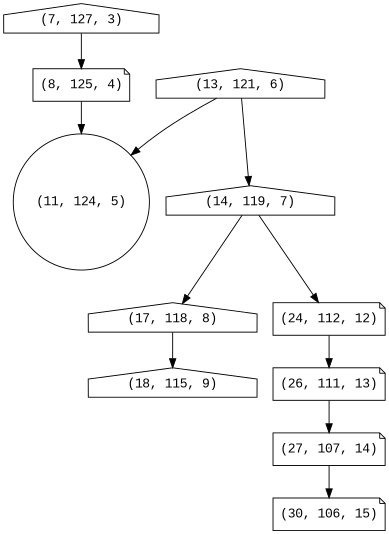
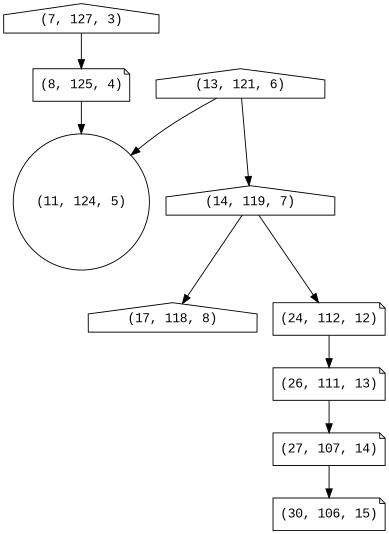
(173, 384) -> none
